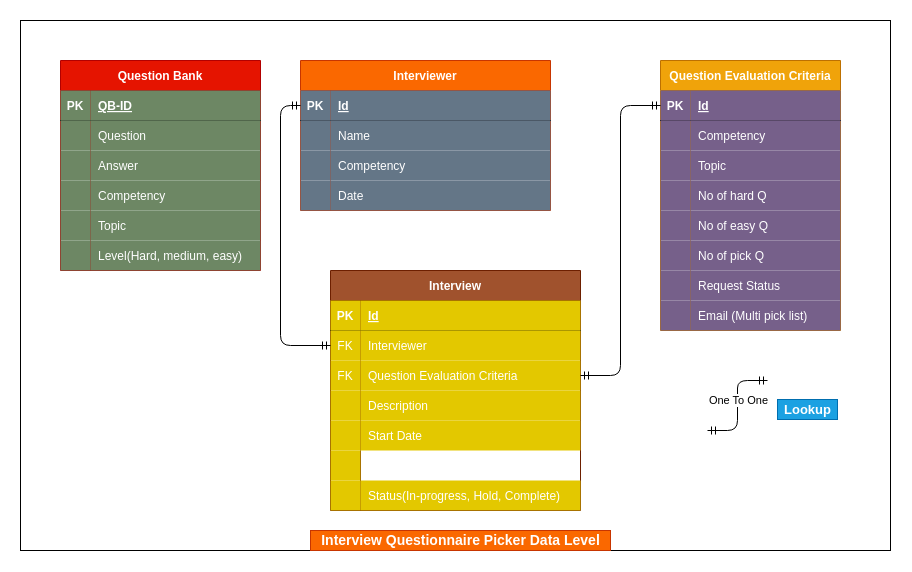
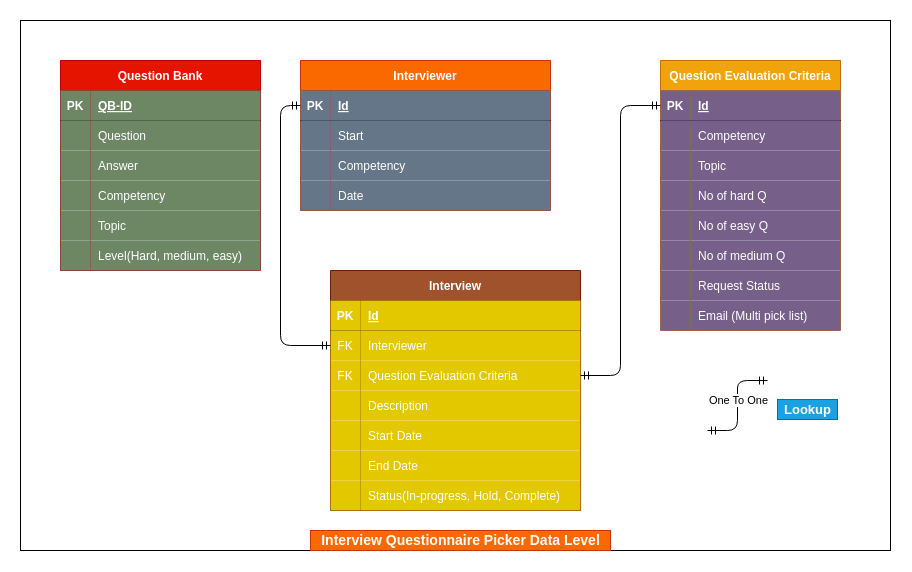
(351, 136) -> (355, 136)
(732, 256) -> (739, 256)
none -> (471, 466)
